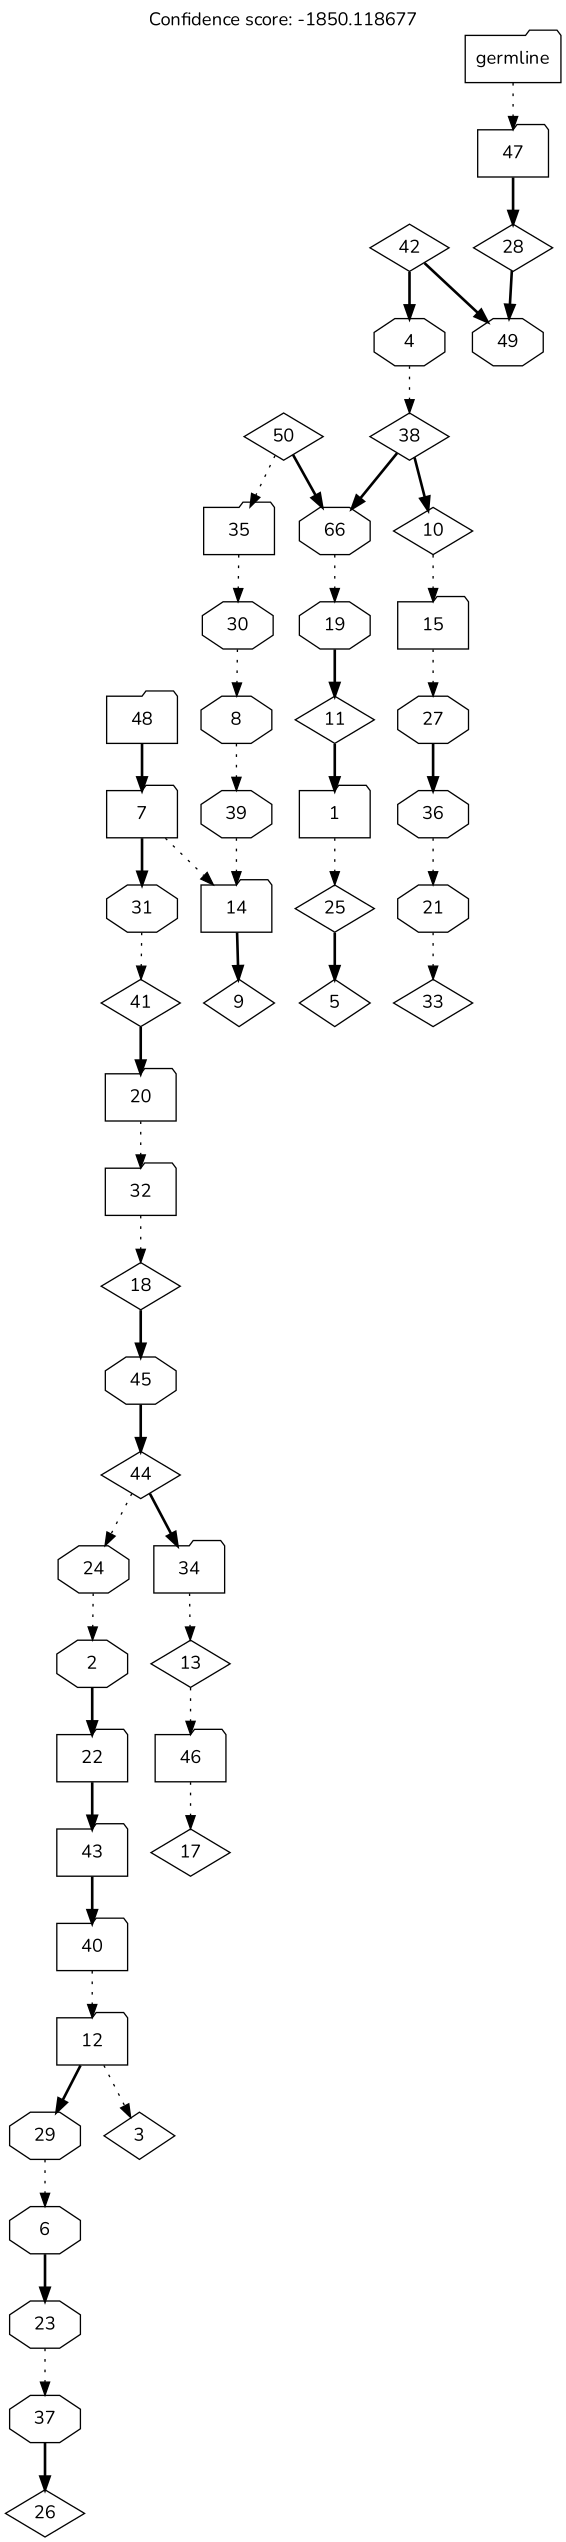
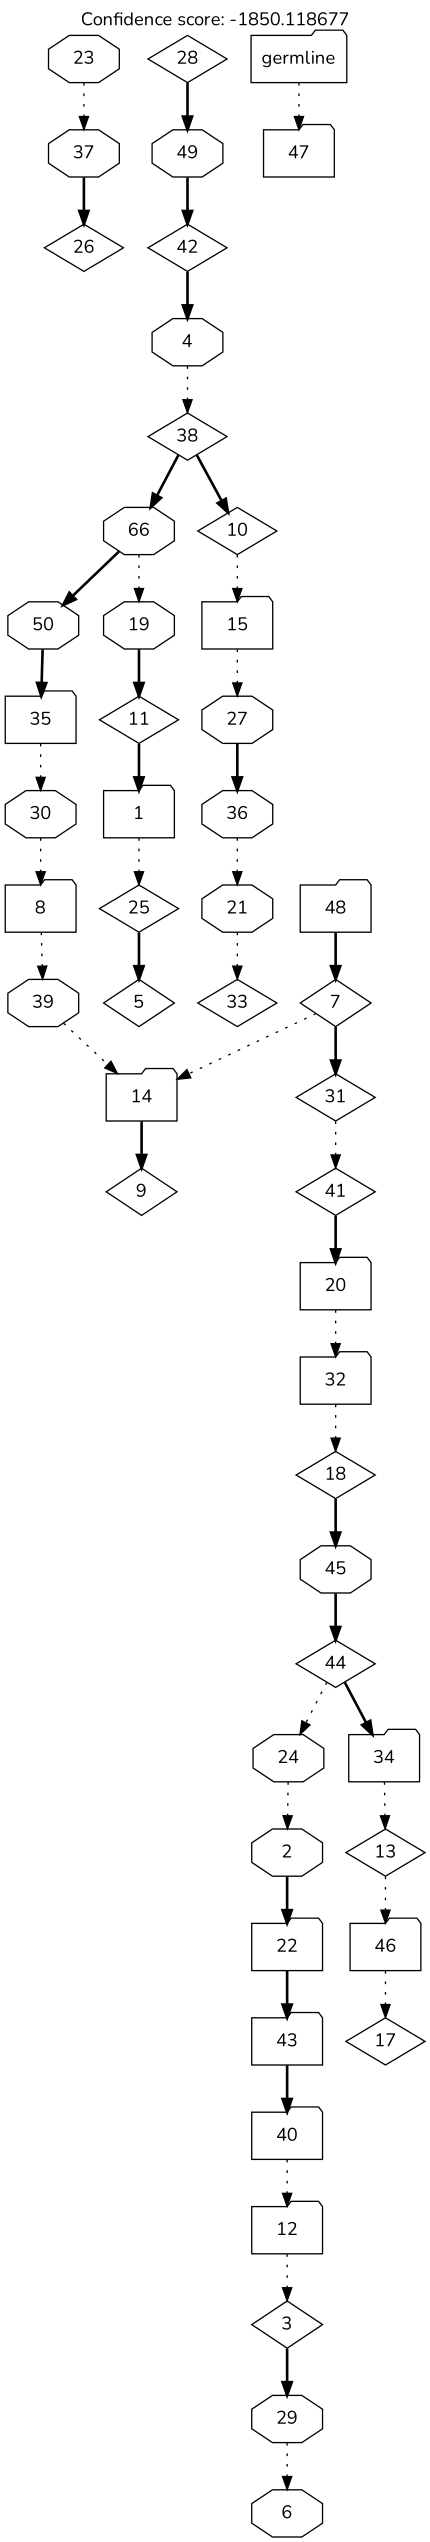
(513, 194) -> none
(451, 288) -> (187, 194)
(284, 437) -> (43, 625)
(265, 475) -> (42, 666)
(304, 475) -> (96, 573)
(236, 720) -> (41, 909)
(142, 814) -> (336, 1003)
(142, 909) -> (336, 1097)
(72, 2083) -> (287, 2365)
(45, 2271) -> none
